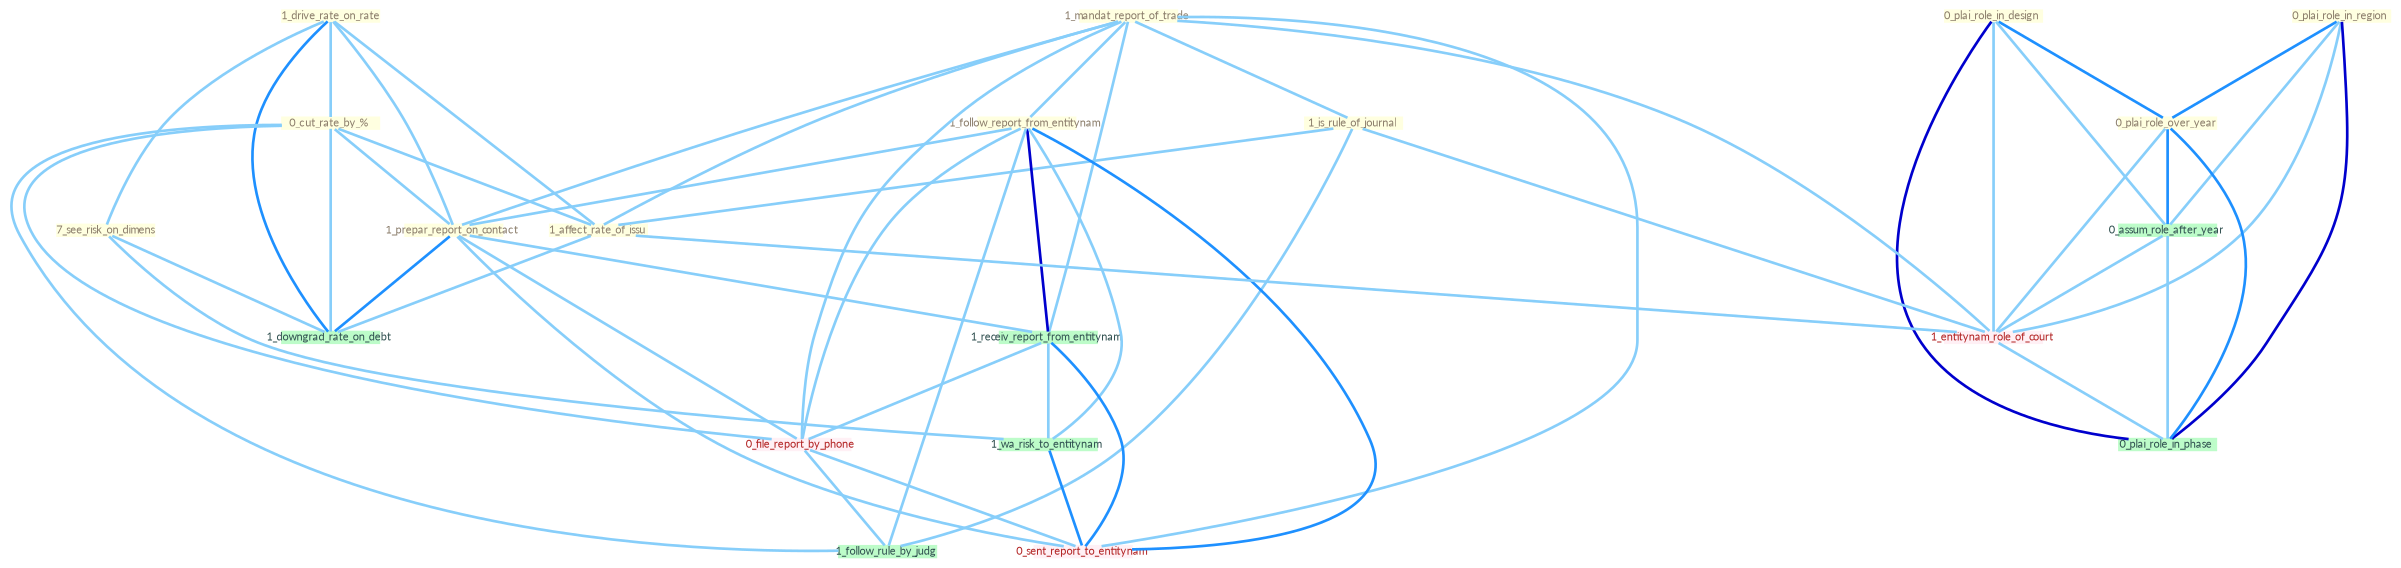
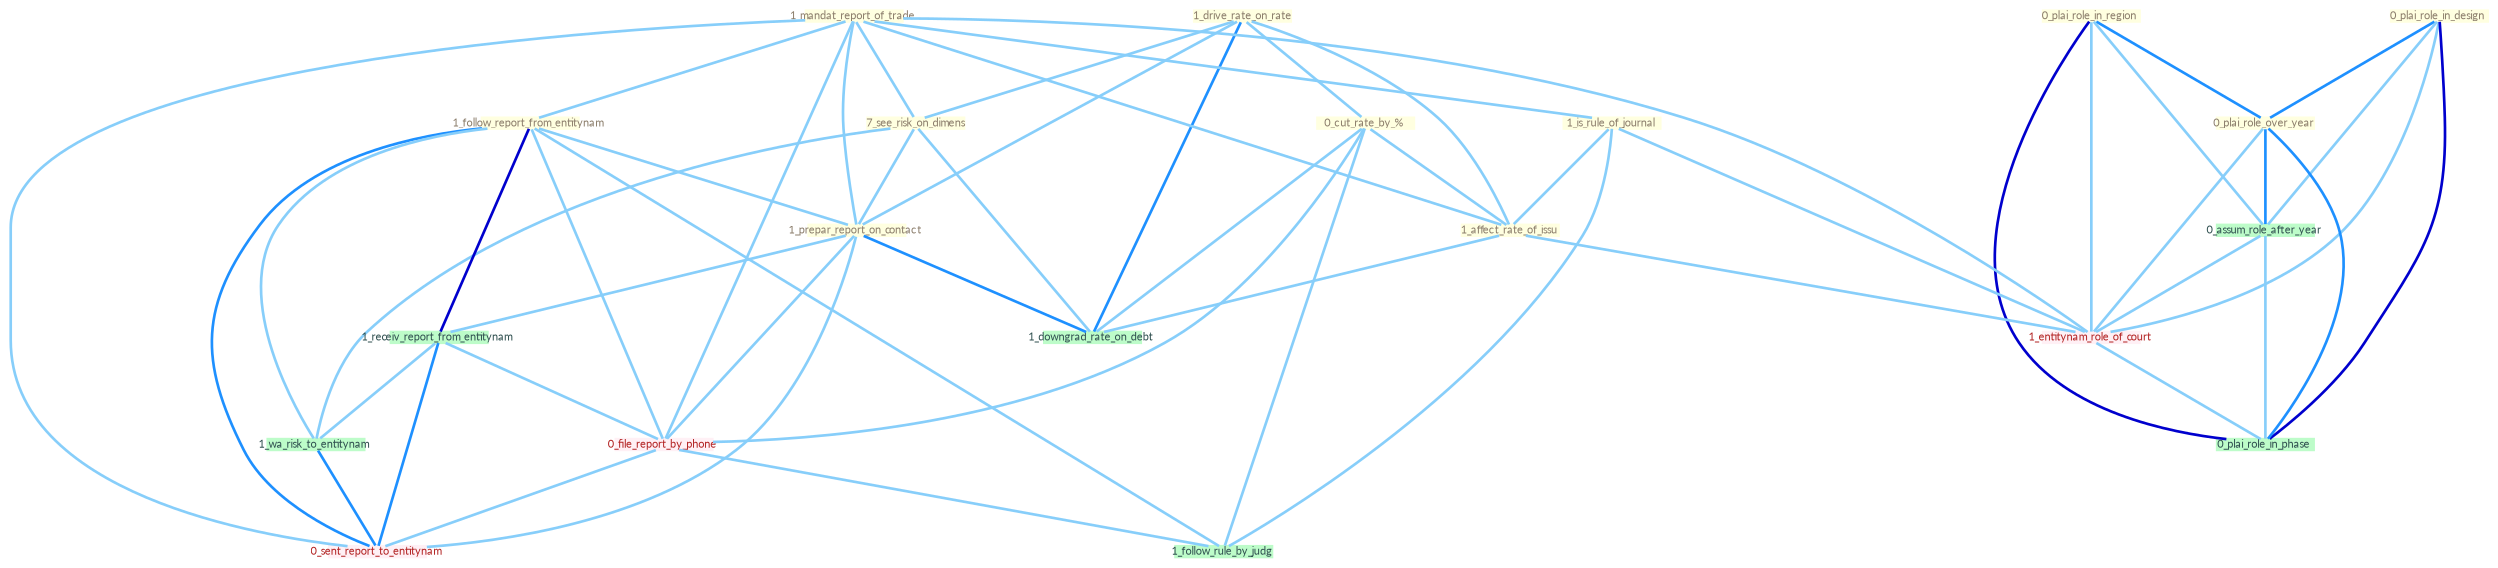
(392, 177) -> (886, 177)
(1088, 185) -> (885, 70)
